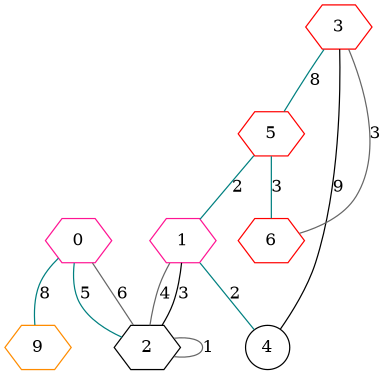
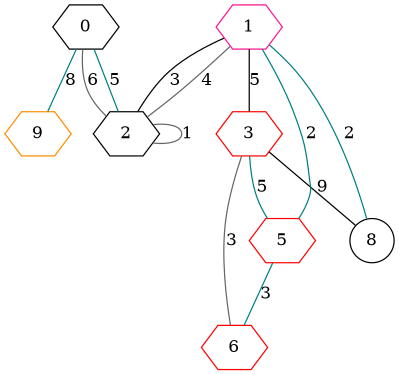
none -> (249, 80)
(316, 80) -> (263, 187)
(79, 241) -> (86, 27)
(268, 347) -> (372, 241)
